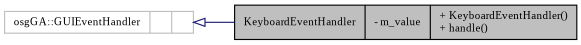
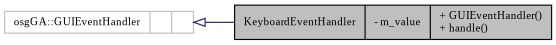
(504, 15) -> (491, 15)
